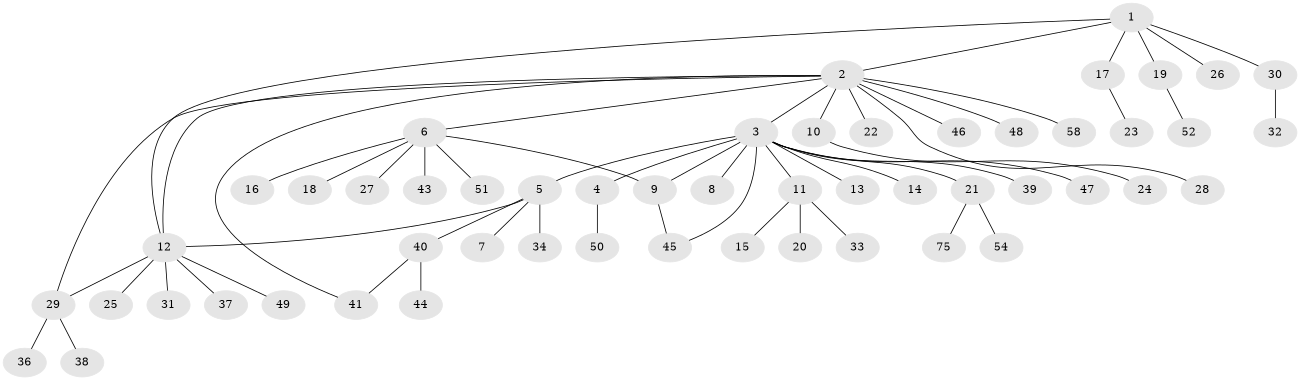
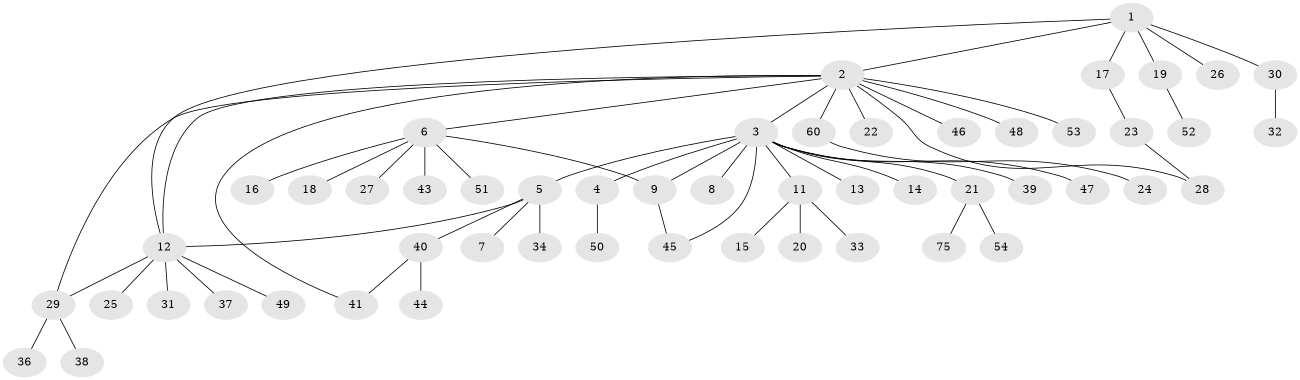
(814, 133) -> (814, 133)
(1074, 133) -> (1074, 133)
none -> (1167, 161)
